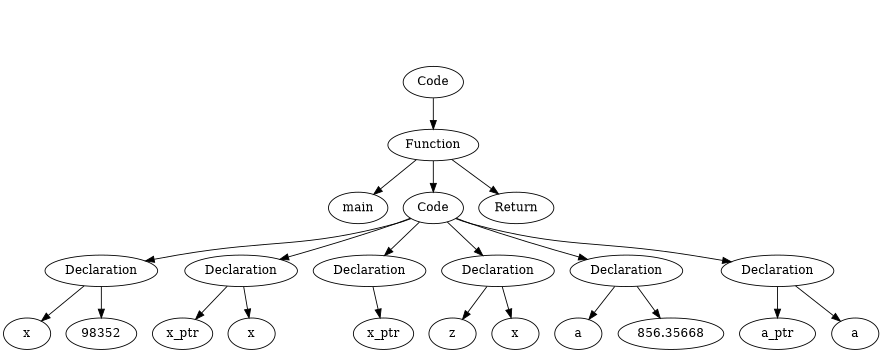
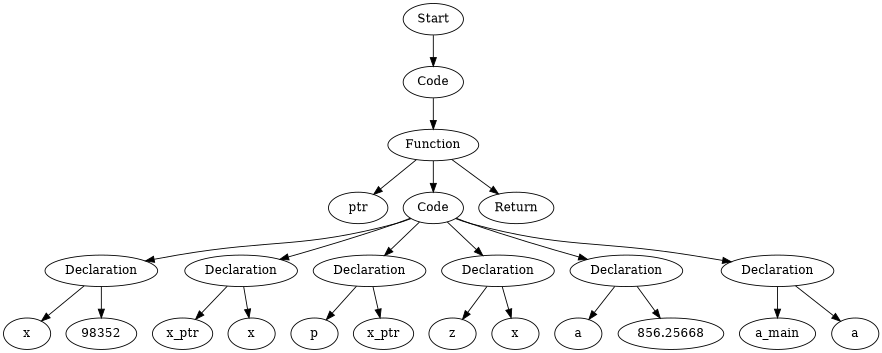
none -> (433, 19)
(358, 208) -> (358, 208)
none -> (314, 334)
(671, 334) -> (671, 334)
(778, 334) -> (778, 334)
